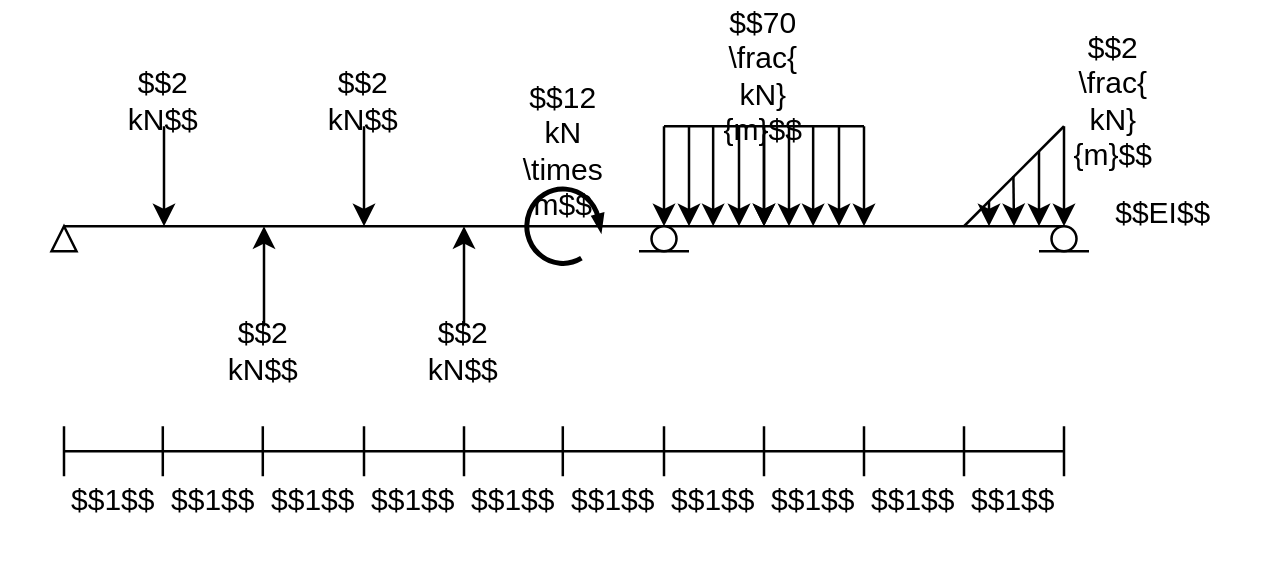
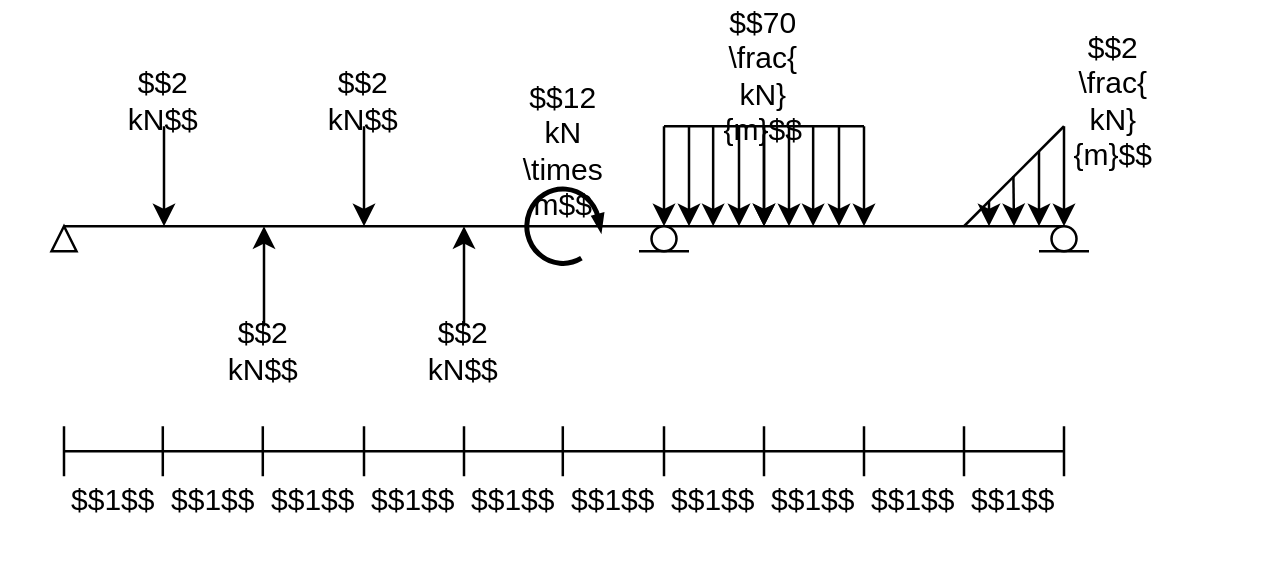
(1164, 214) -> none
